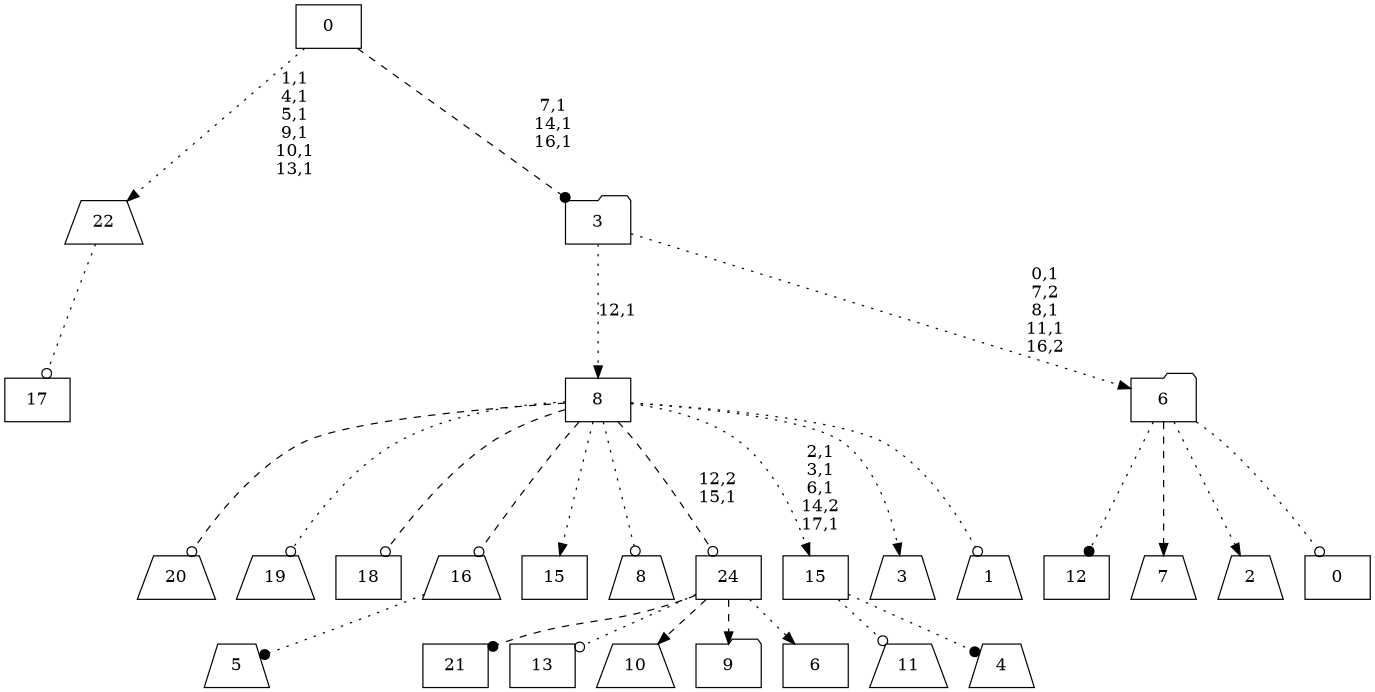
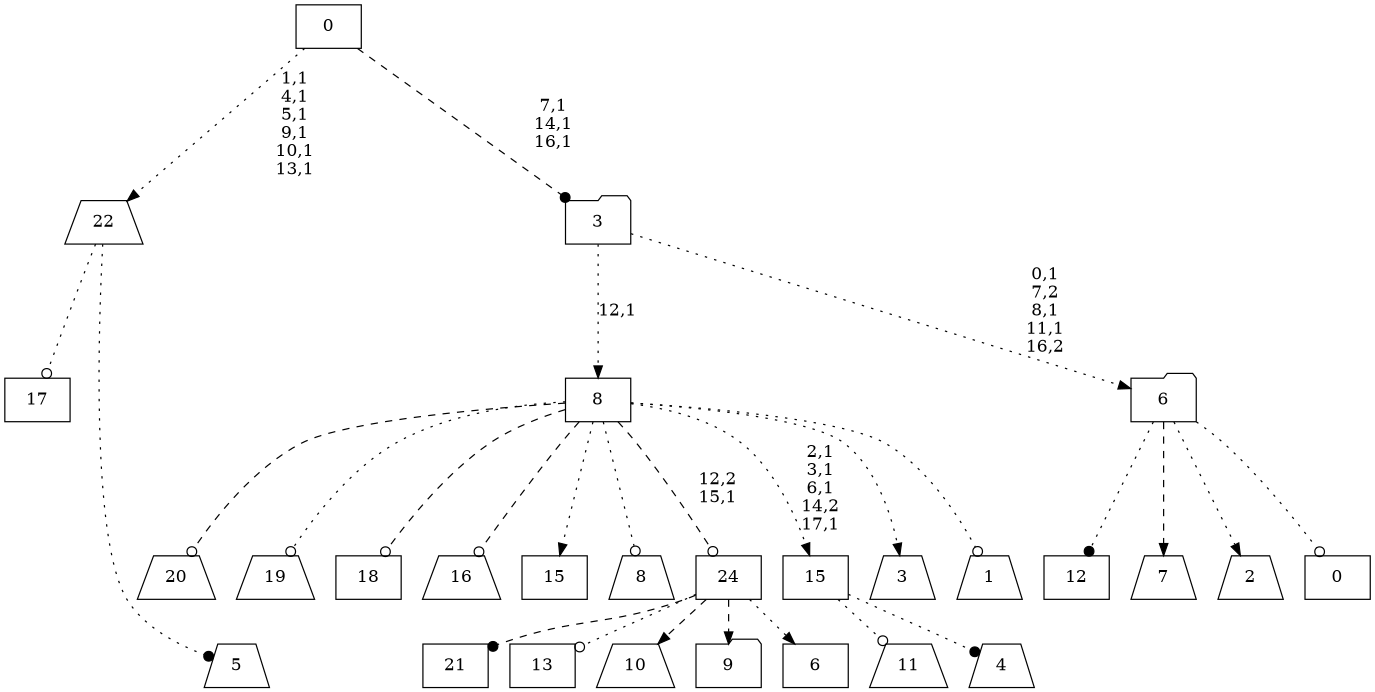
(347, 624) -> (102, 472)
